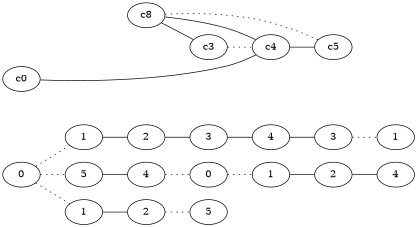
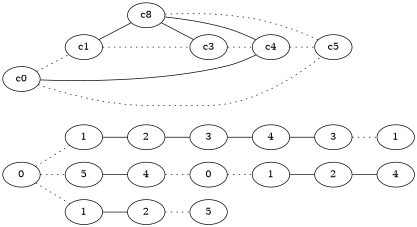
none -> (84, 47)
(302, 47) -> (302, 47)
none -> (185, 105)
